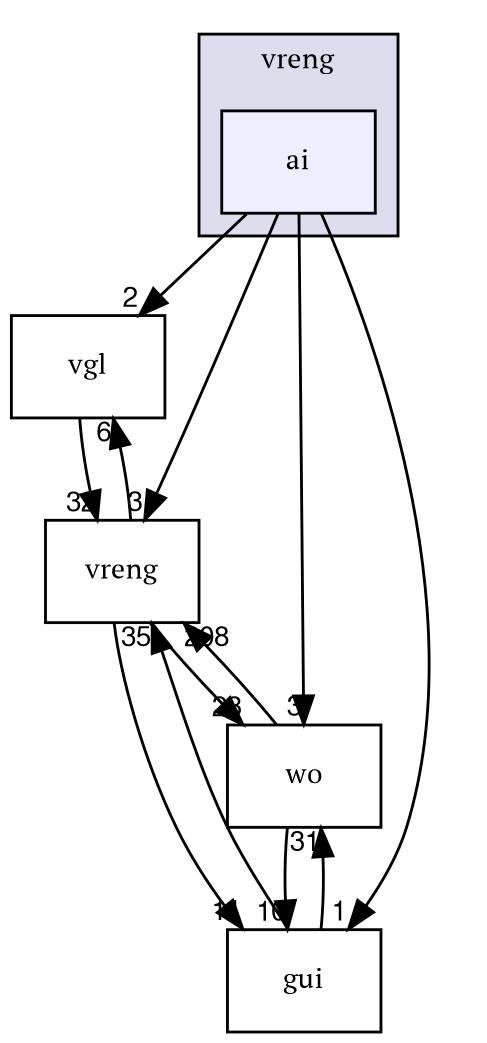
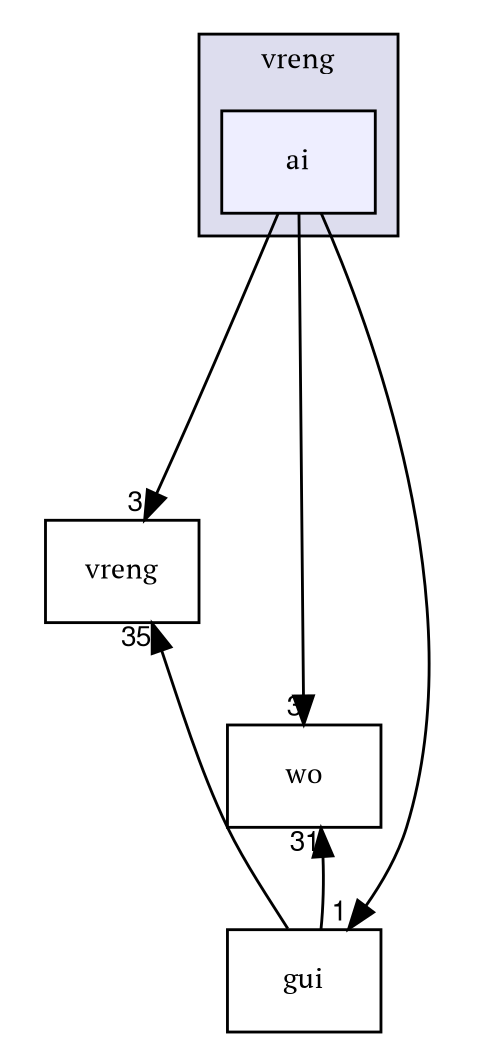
(88, 367) -> none
(186, 665) -> none
(241, 684) -> none
(153, 771) -> none
(285, 865) -> none
